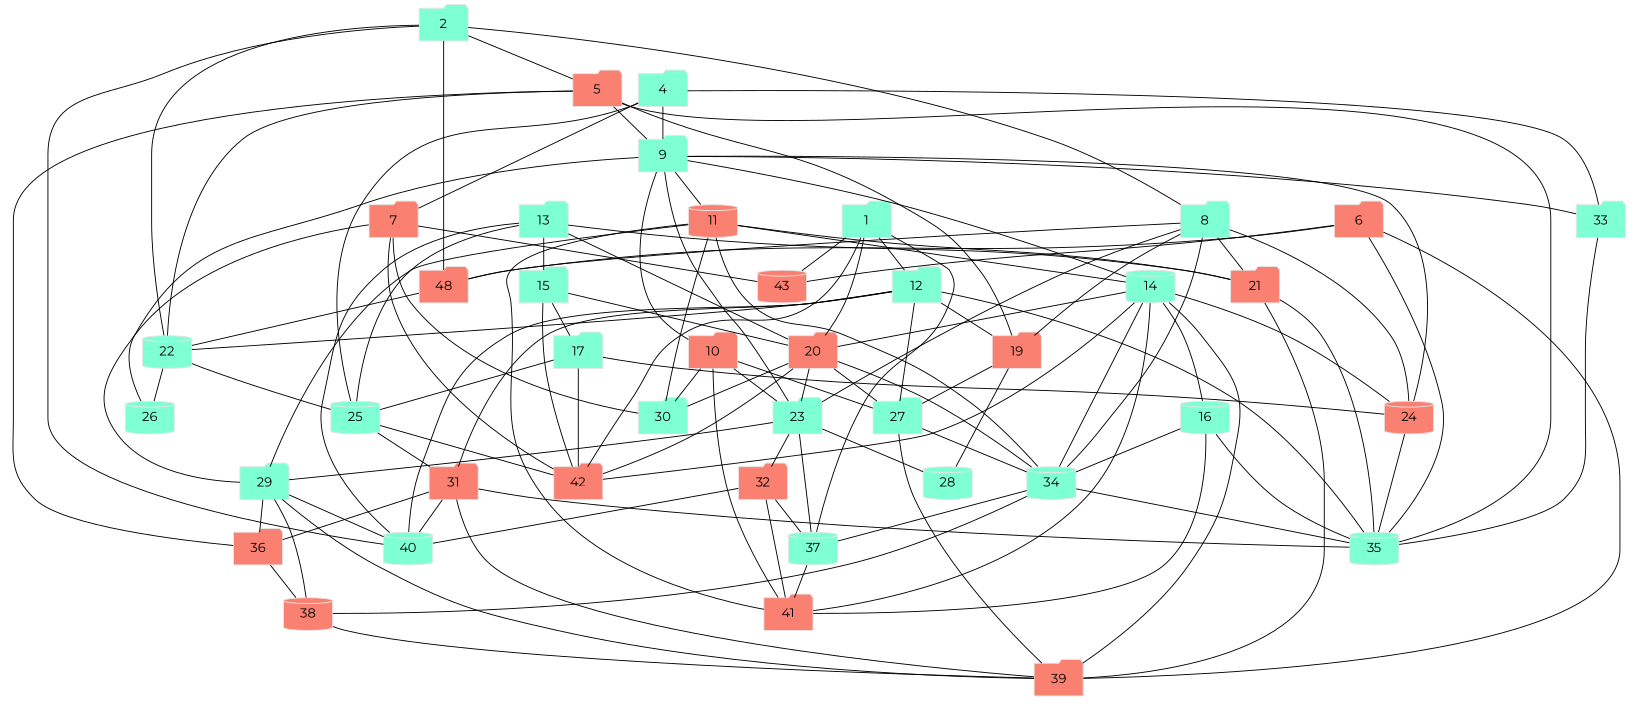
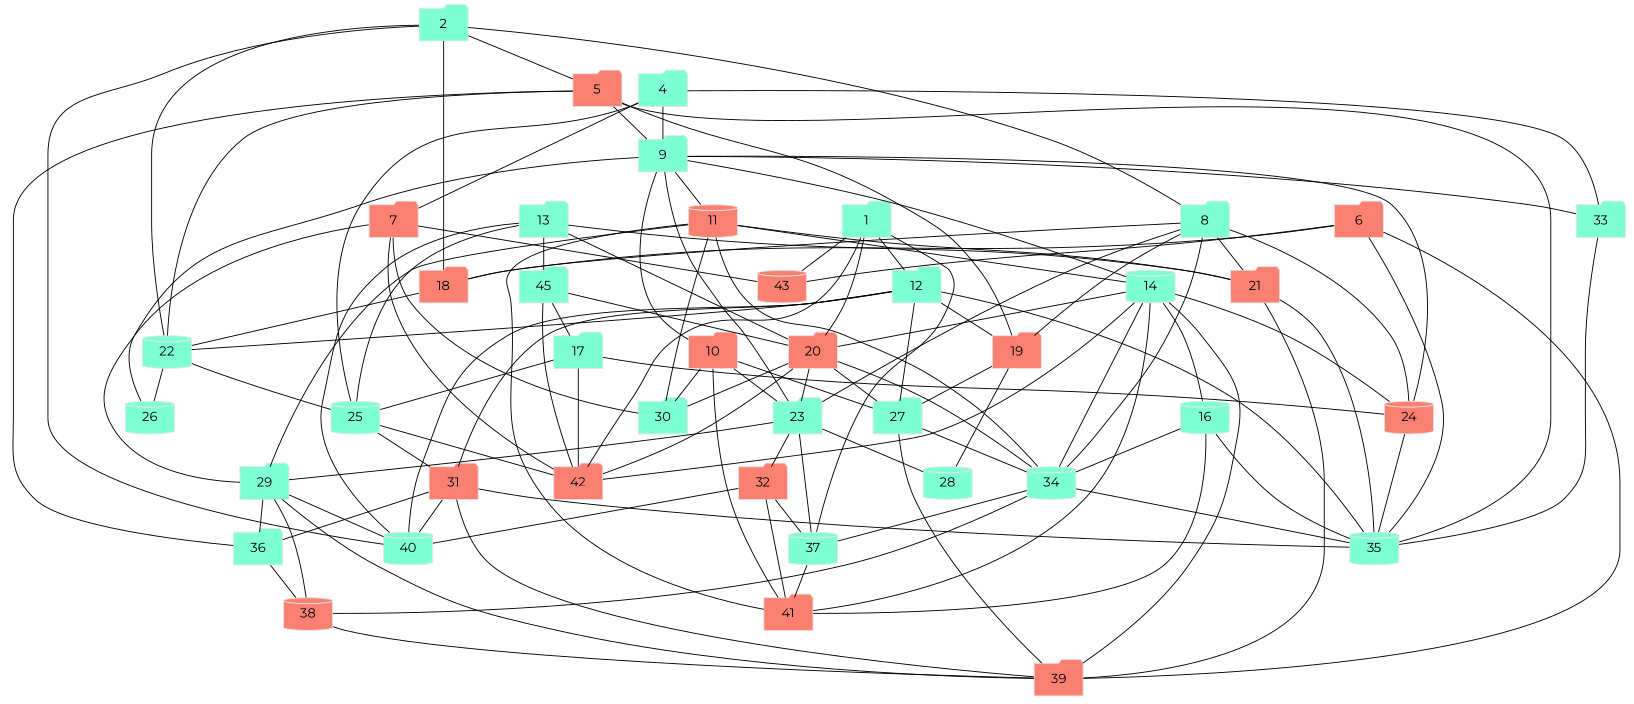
(444, 287) -> (444, 287)
(544, 287) -> (544, 287)
(258, 549) -> (258, 549)
